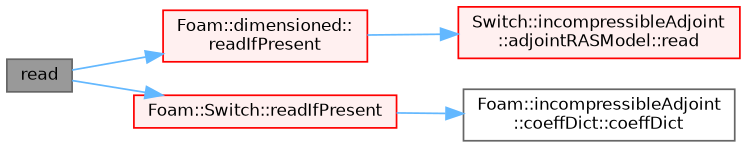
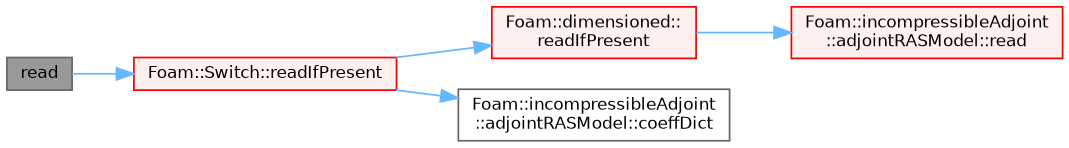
(599, 33) -> (927, 33)
(109, 63) -> (435, 53)
(599, 115) -> (594, 115)
